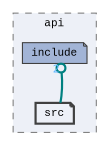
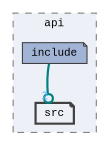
(62, 88) -> (47, 79)
